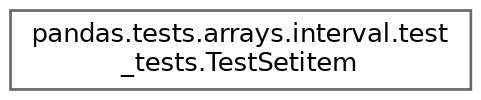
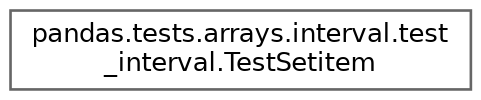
(241, 50) -> (241, 50)
